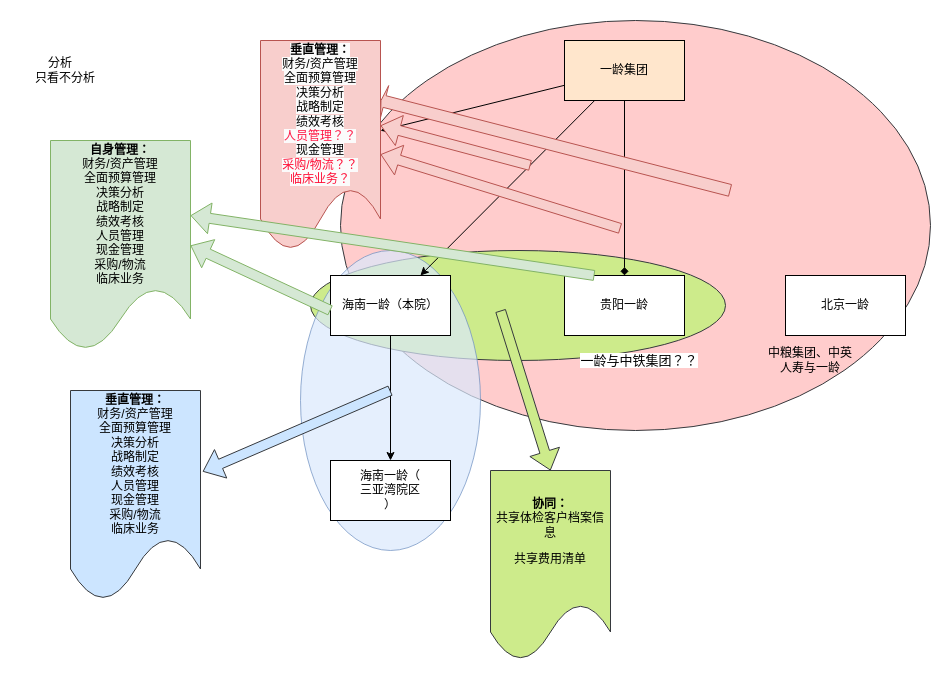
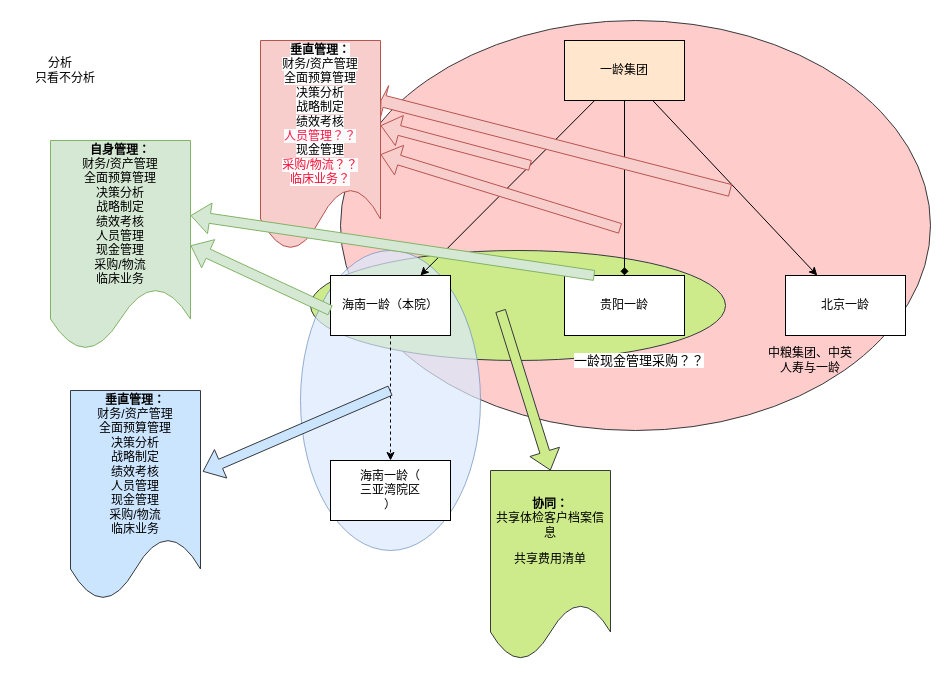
(508, 99) -> (732, 185)
(640, 361) -> (640, 361)
(391, 396) -> (391, 396)
